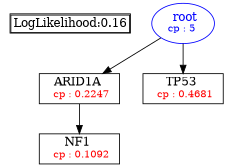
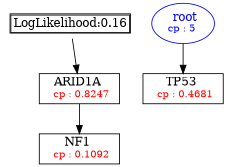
(135, 54) -> (74, 52)
(82, 94) -> (82, 94)
